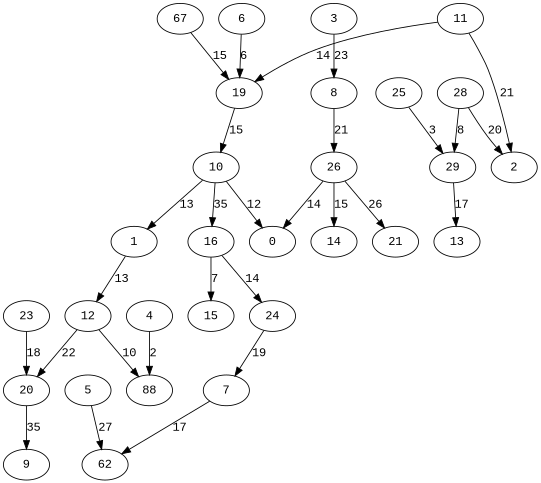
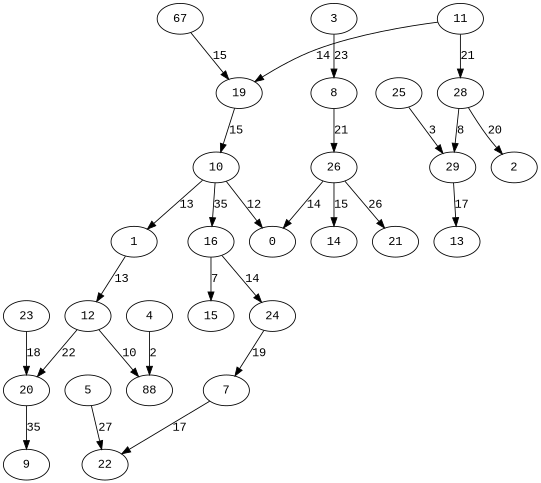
(242, 19) -> none
(494, 86) -> (460, 52)
(105, 465) -> (105, 465)
